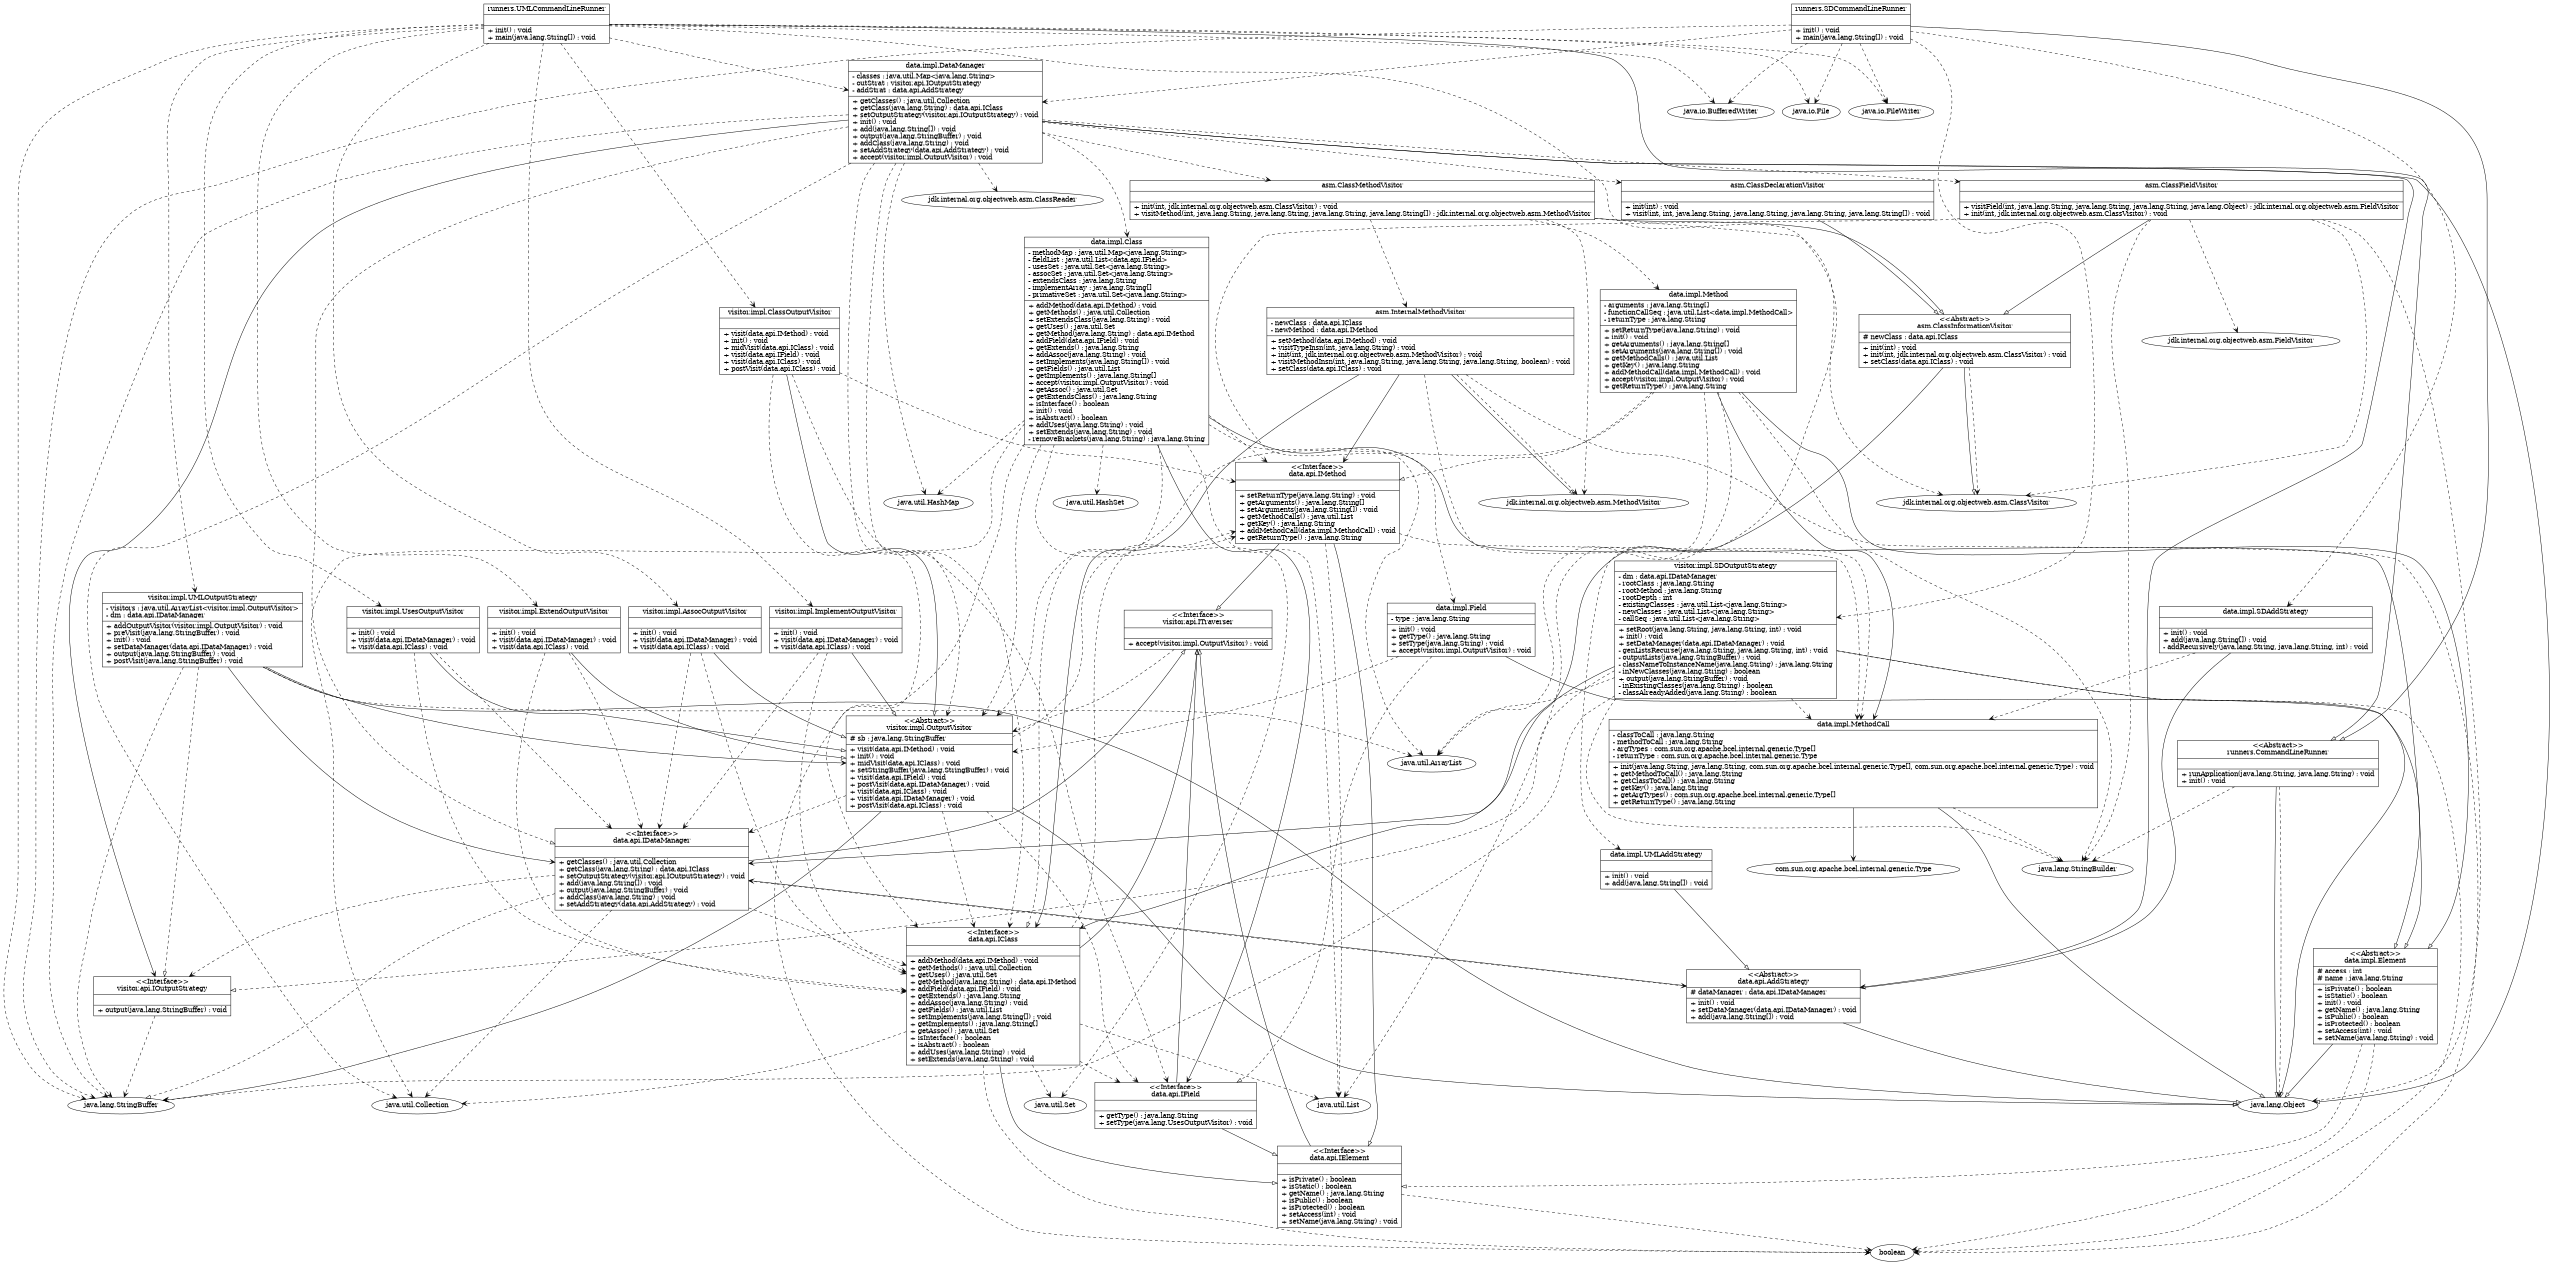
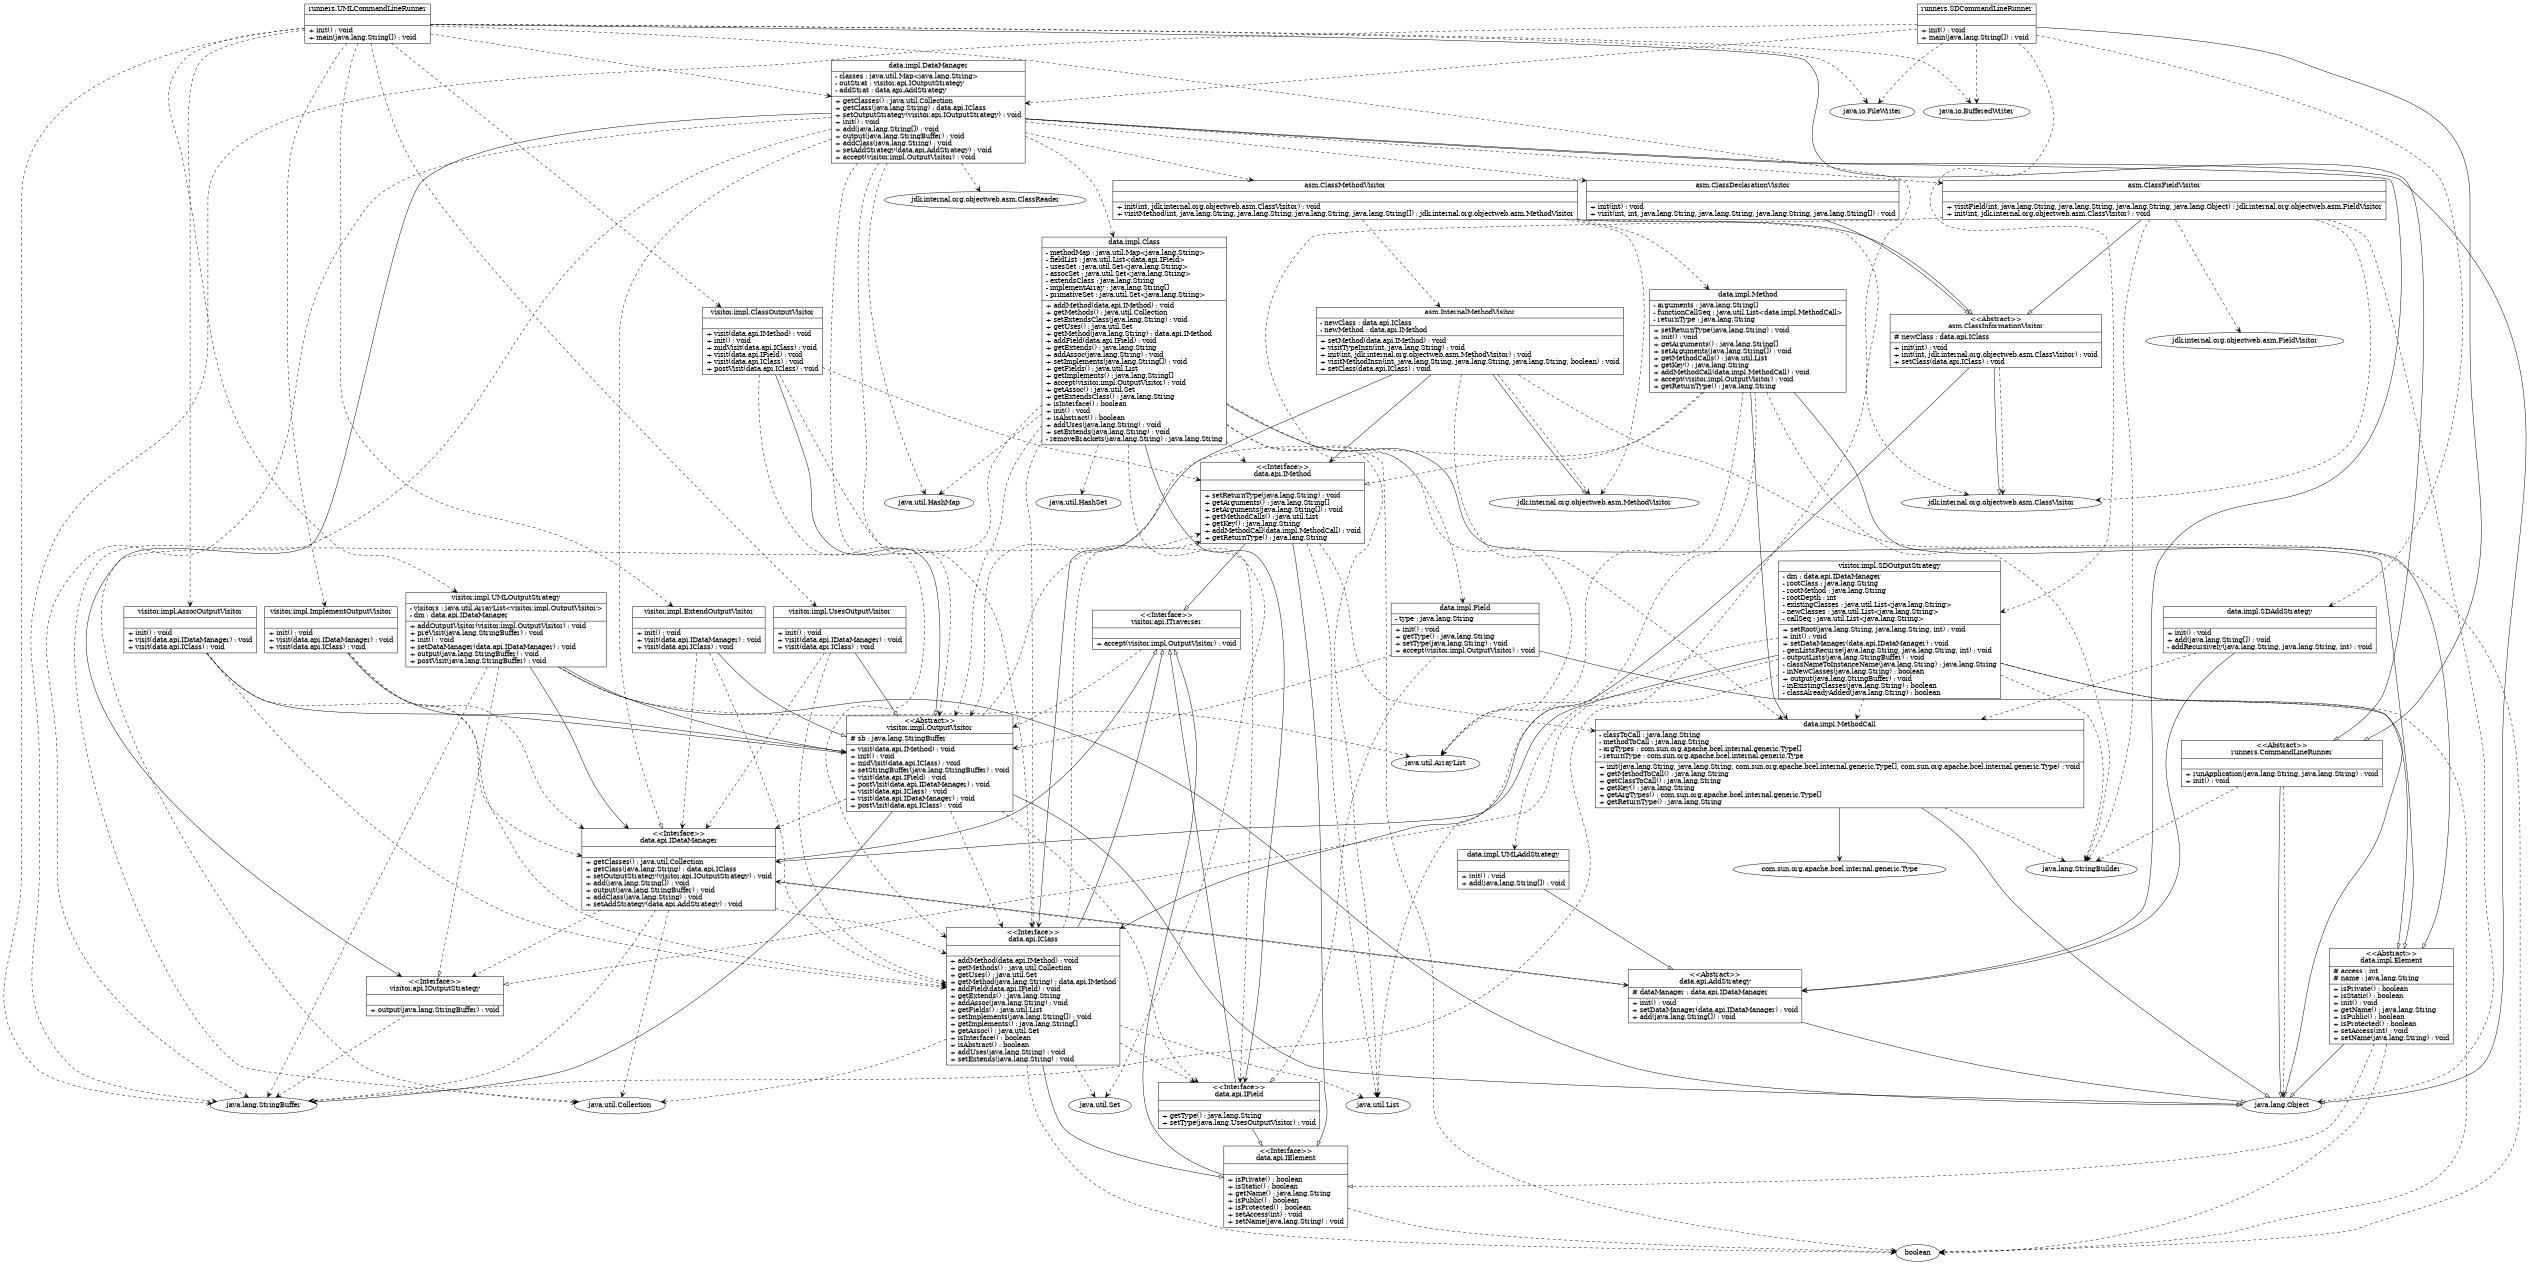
(1811, 112) -> none
